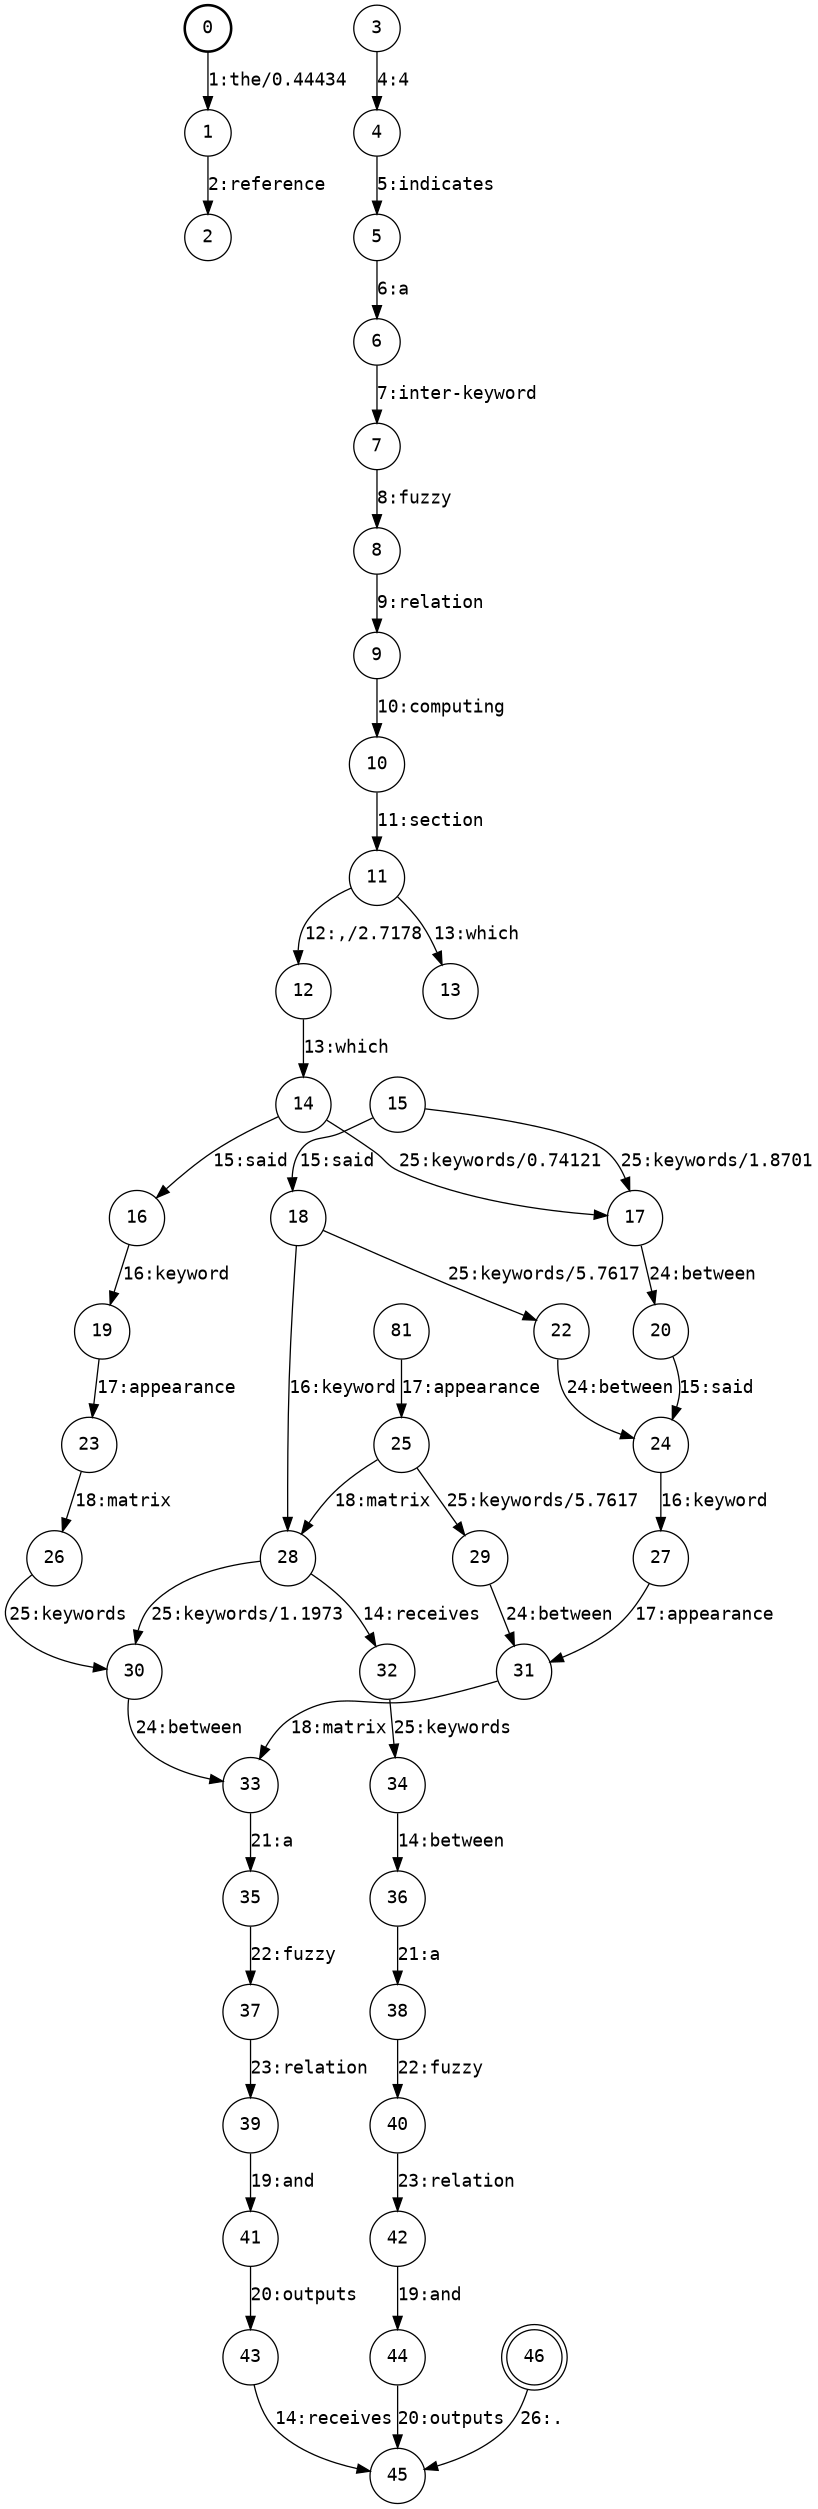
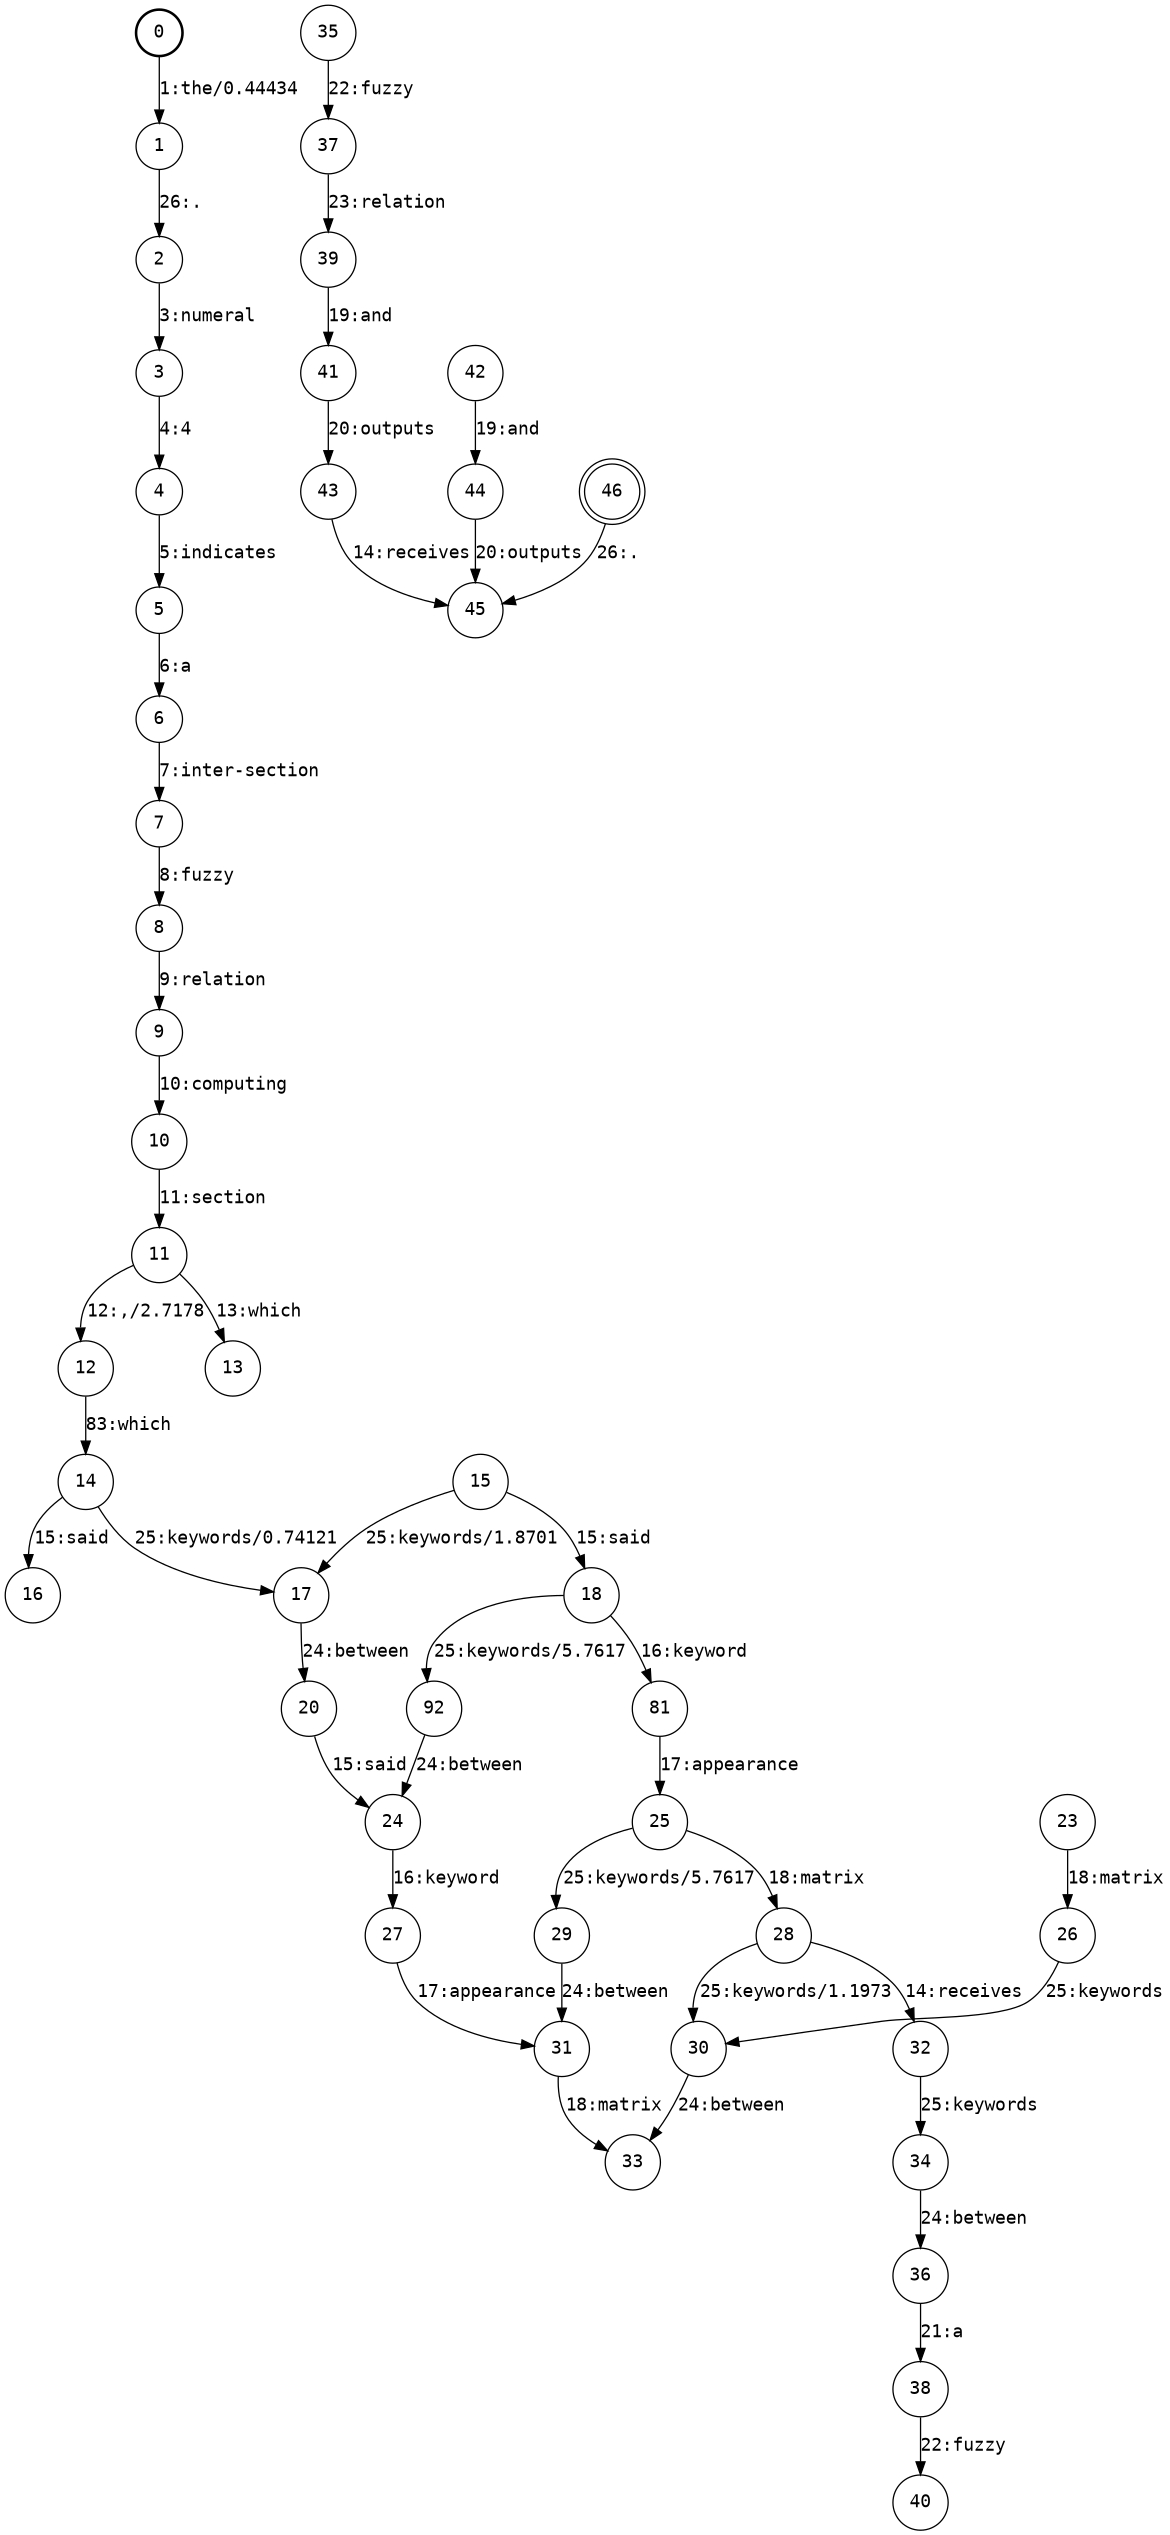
(267, 185) -> (181, 203)
none -> (159, 310)
(457, 394) -> (239, 771)
(347, 1048) -> (129, 1425)
(102, 1331) -> none
(561, 1331) -> (434, 1709)
(289, 1381) -> (631, 1641)
(251, 1835) -> none
(451, 1842) -> (974, 2219)
(398, 2176) -> none
